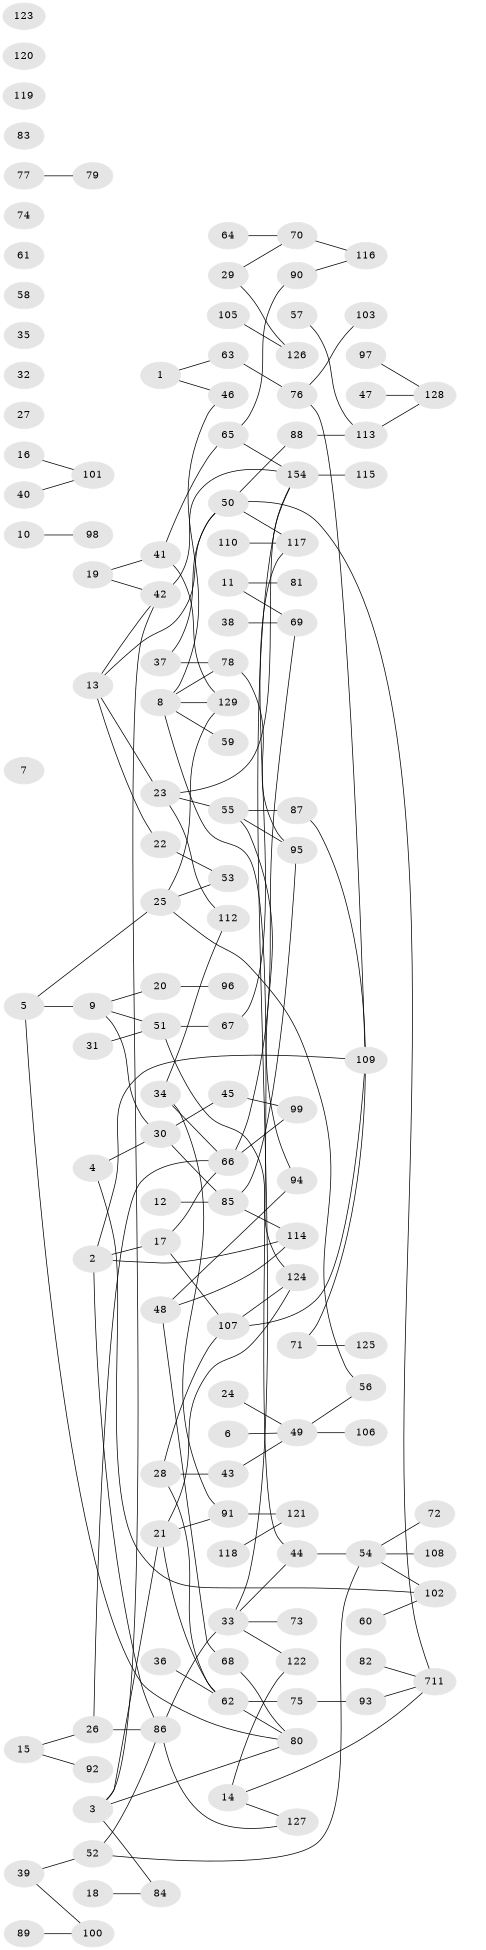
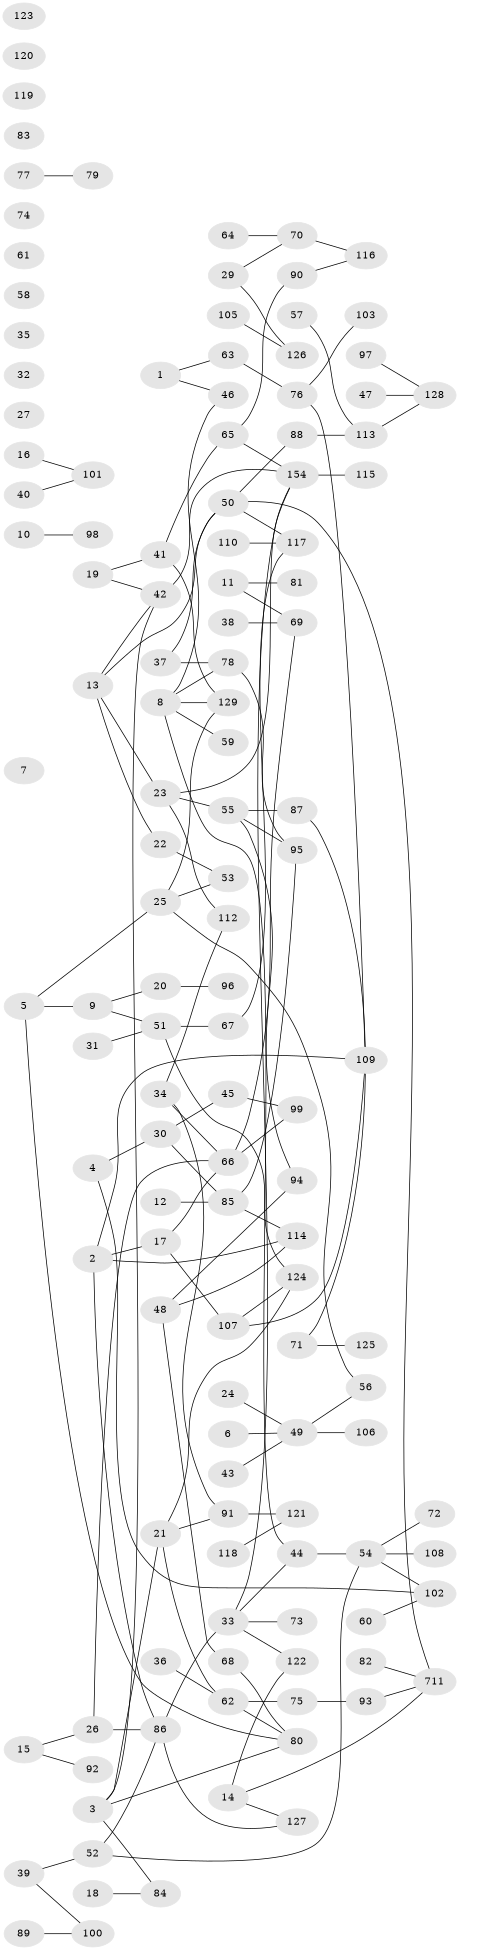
(128, 1070) -> none
(161, 1474) -> none
